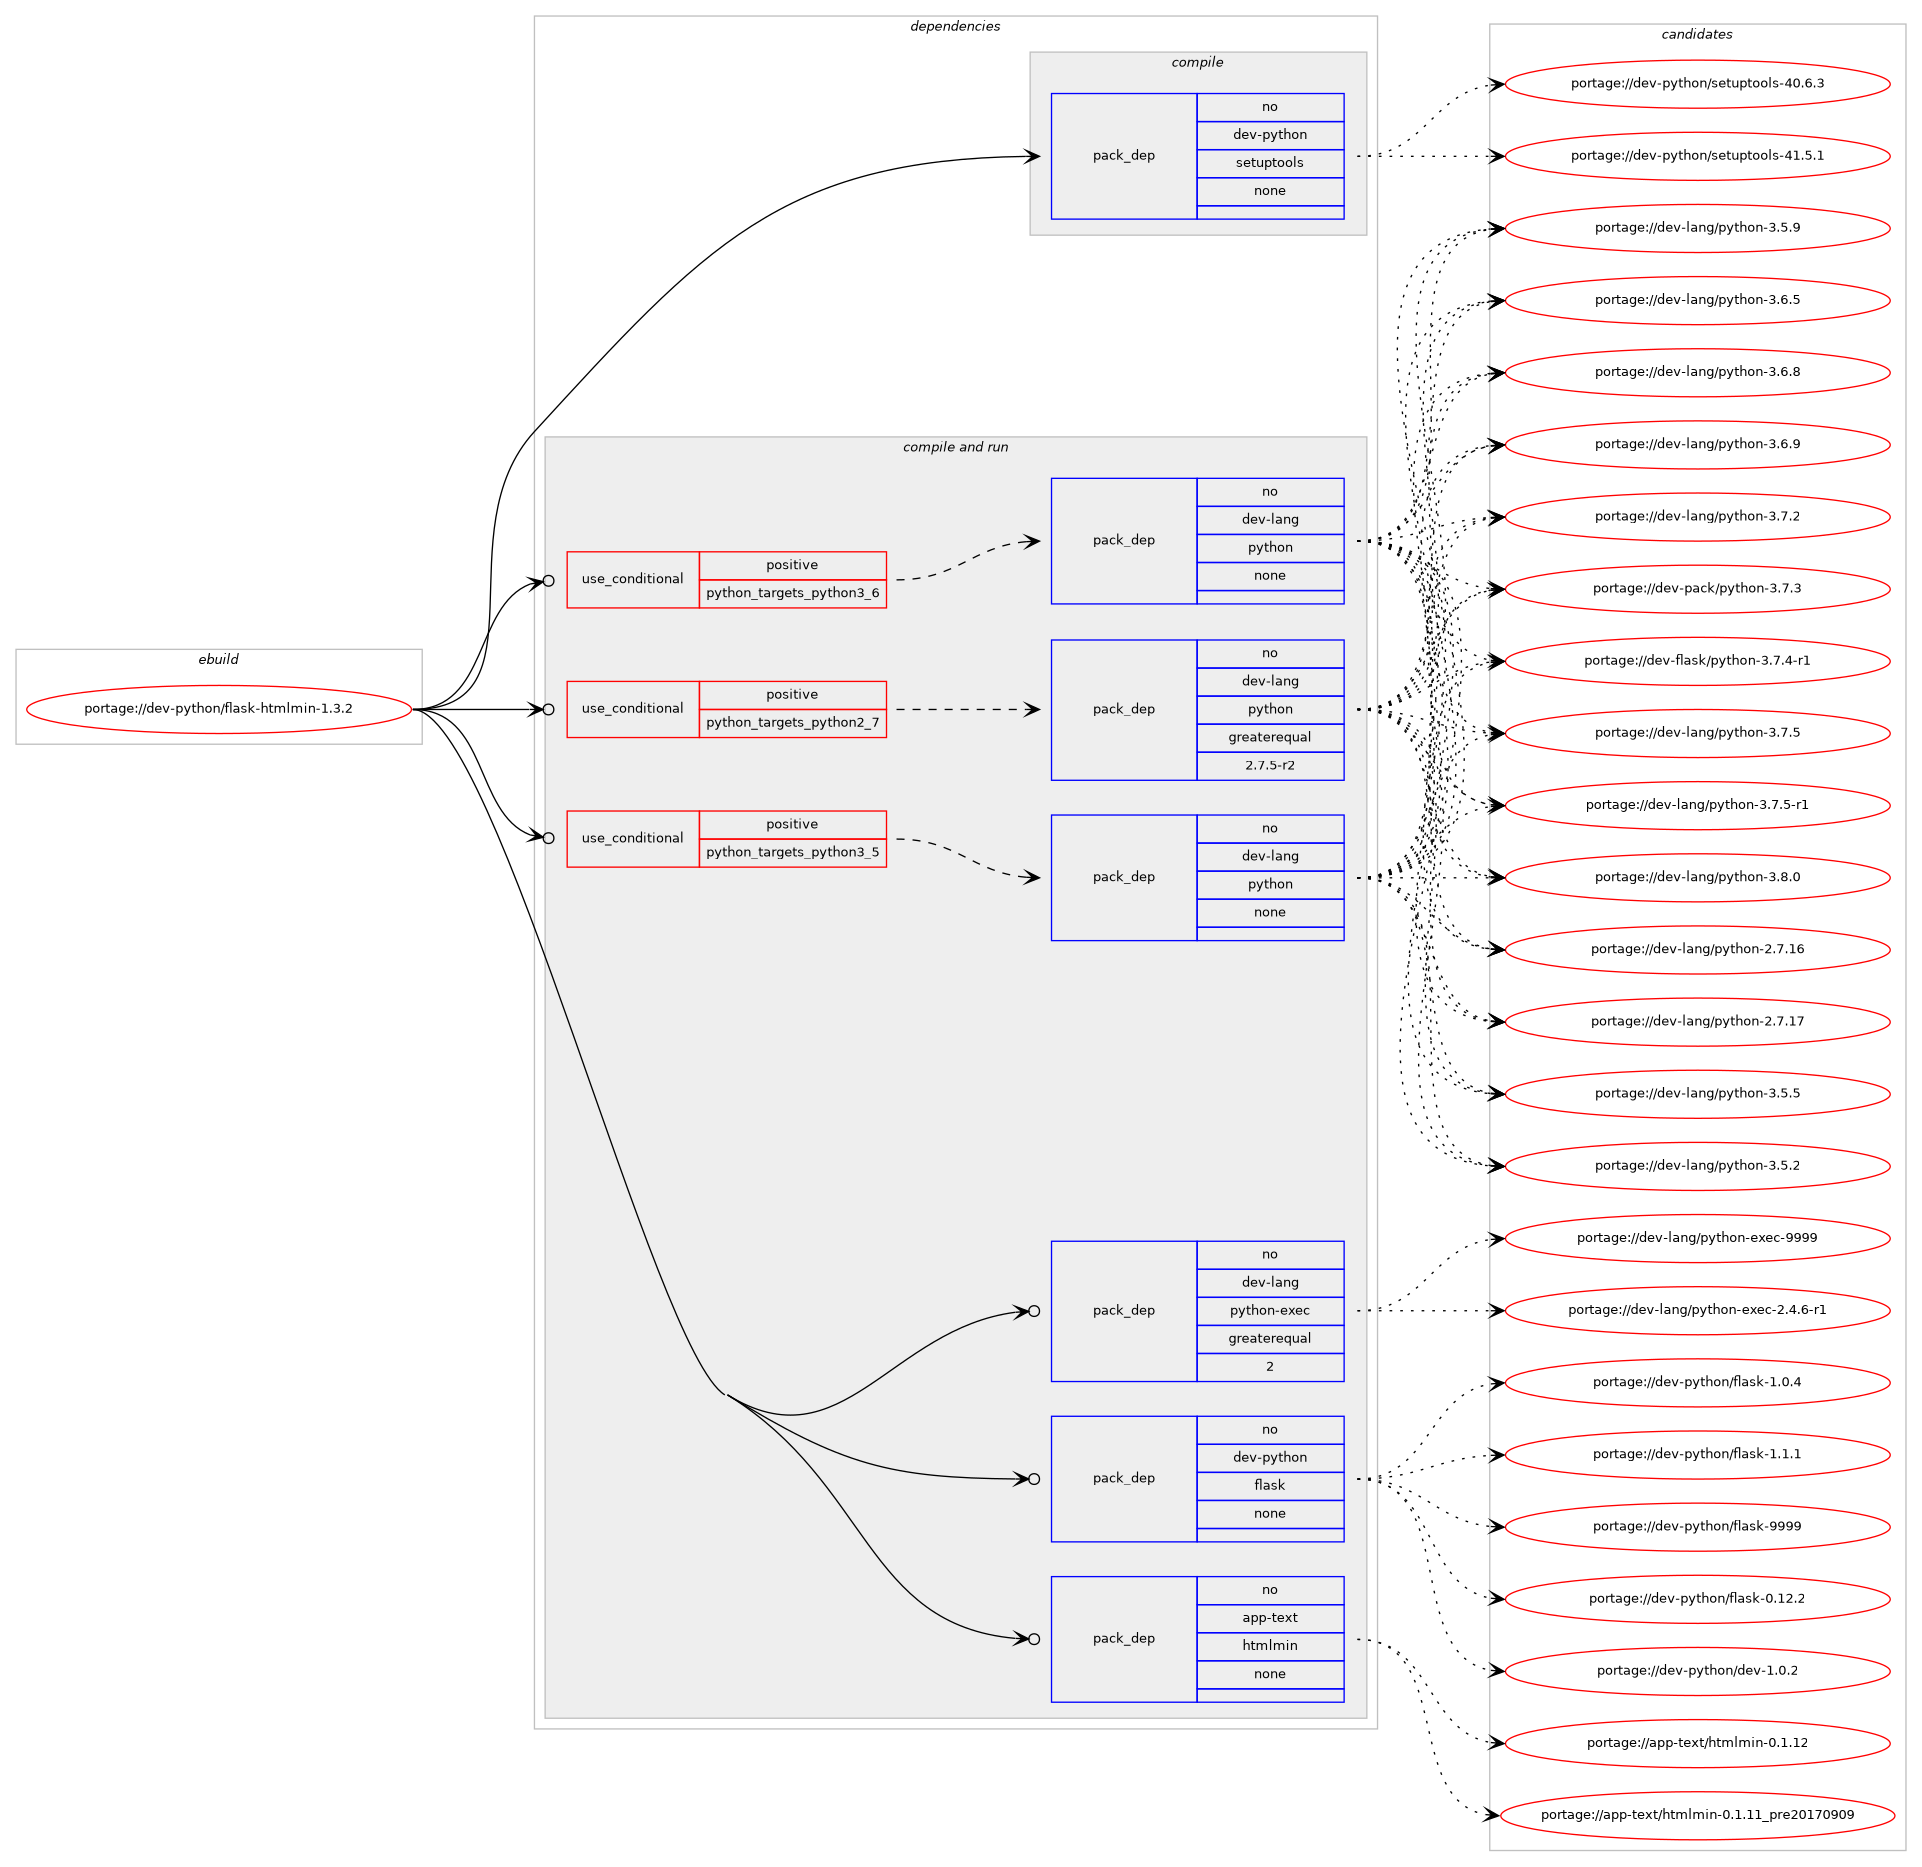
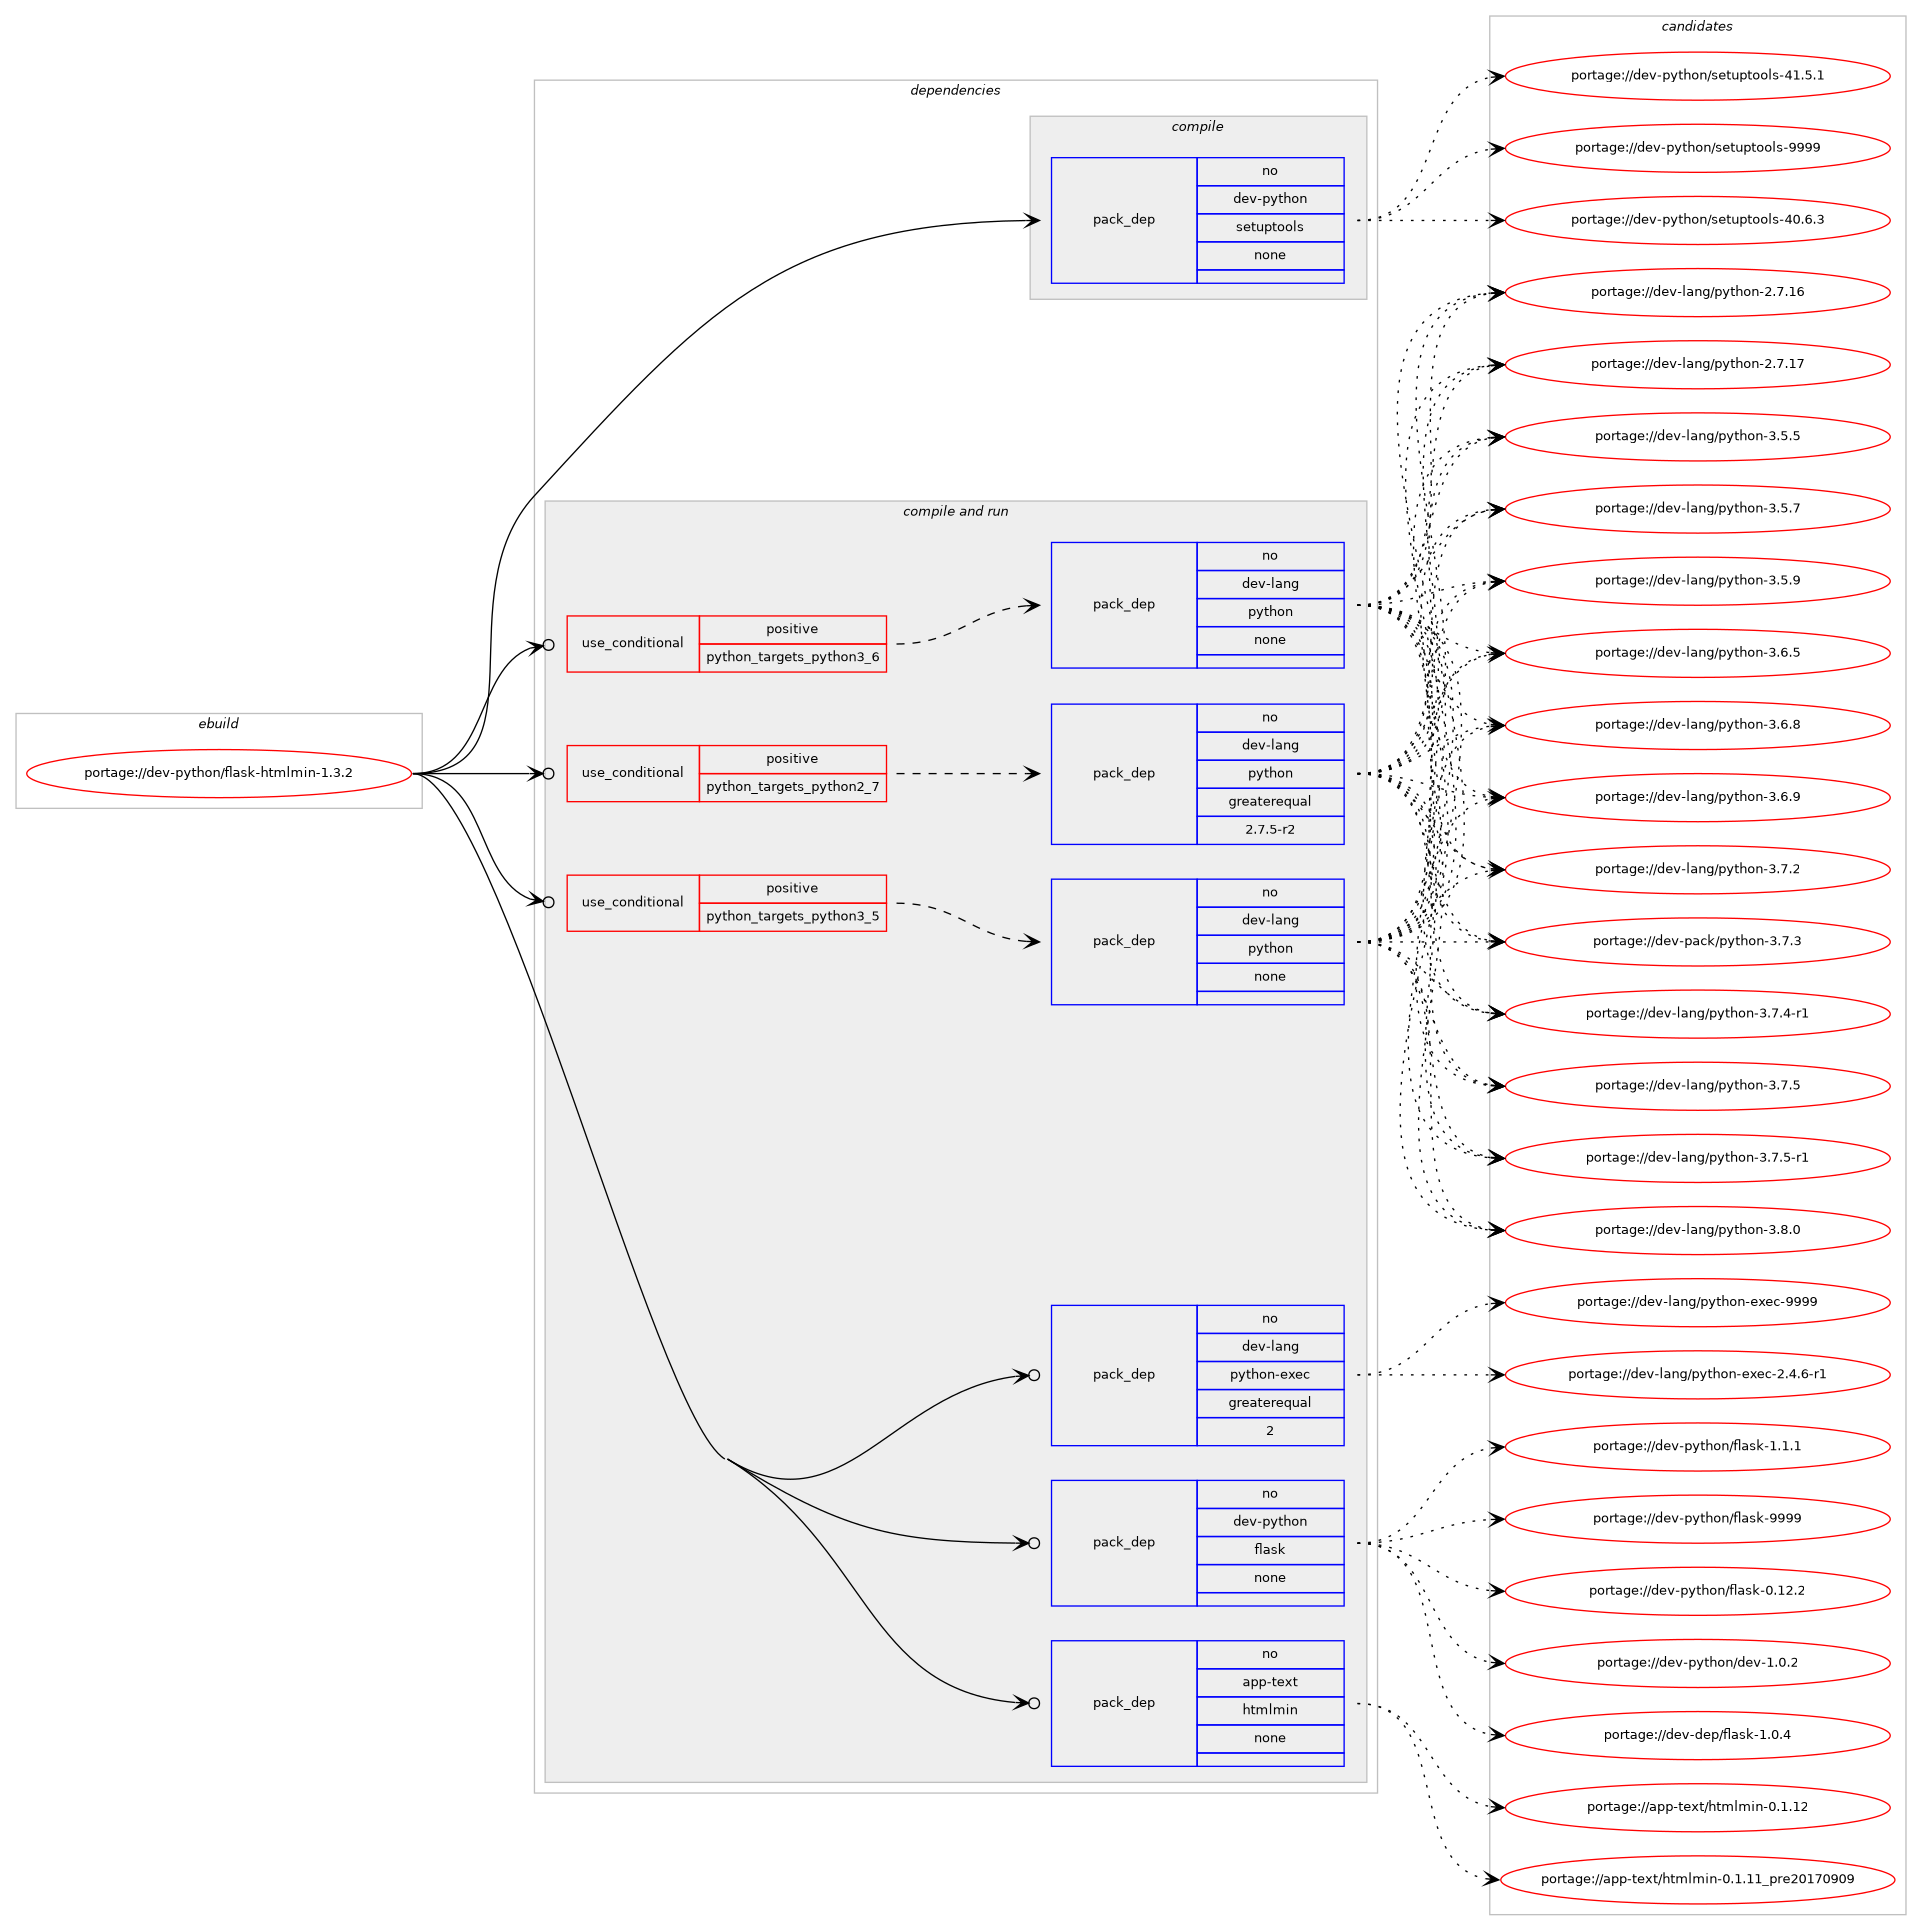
none -> (1698, 148)
(1698, 661) -> (1698, 1014)
(1698, 1166) -> (1698, 509)
(1698, 1383) -> (1698, 1736)
